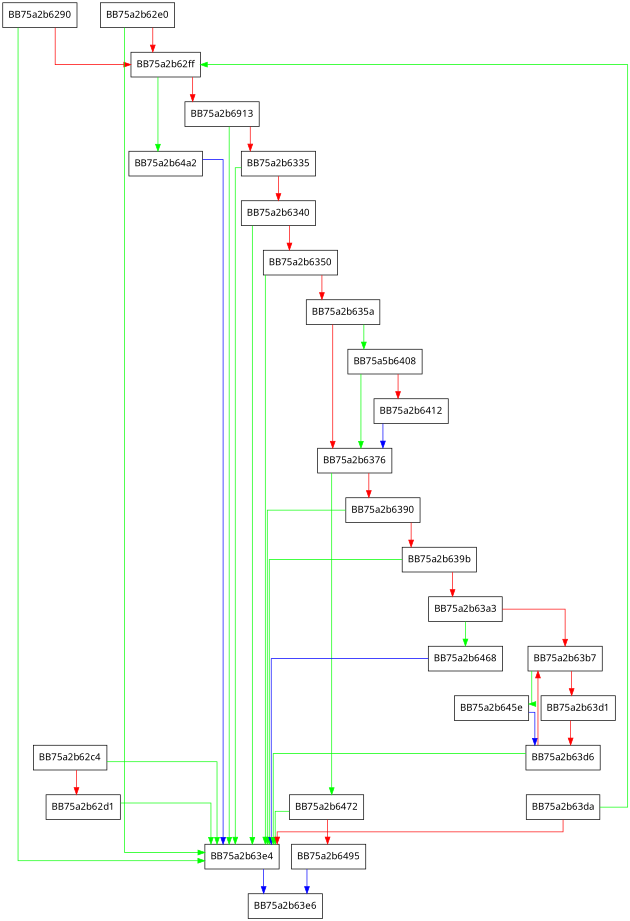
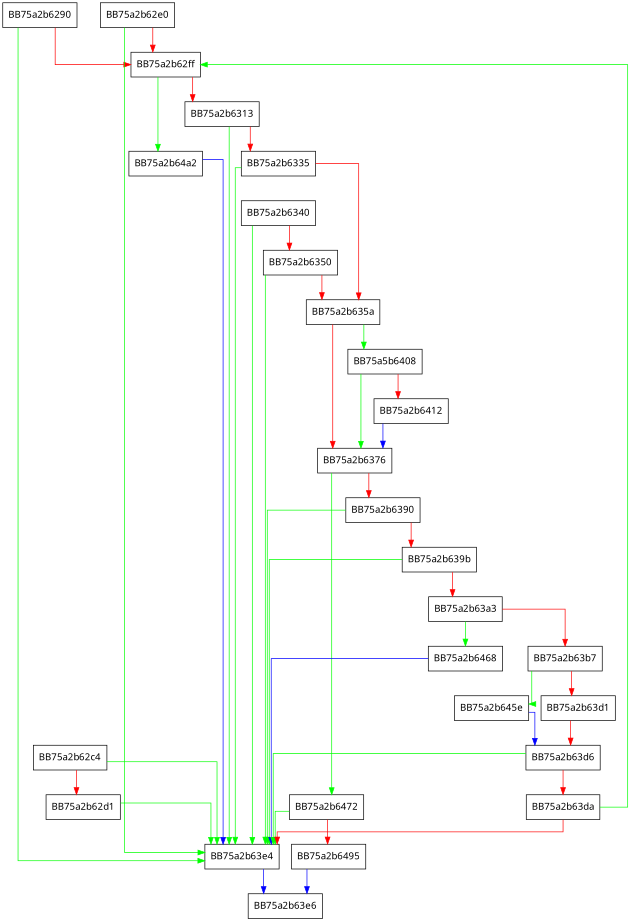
(222, 114) -> (222, 114)
(278, 185) -> (359, 207)
(538, 708) -> (563, 779)
